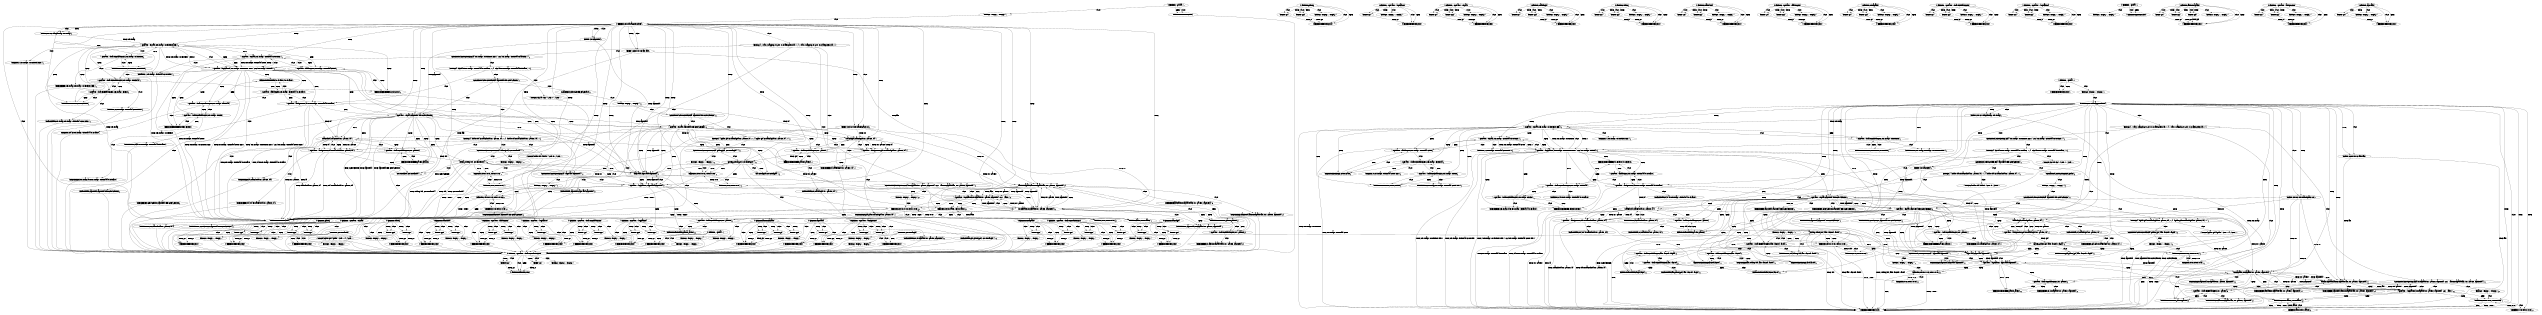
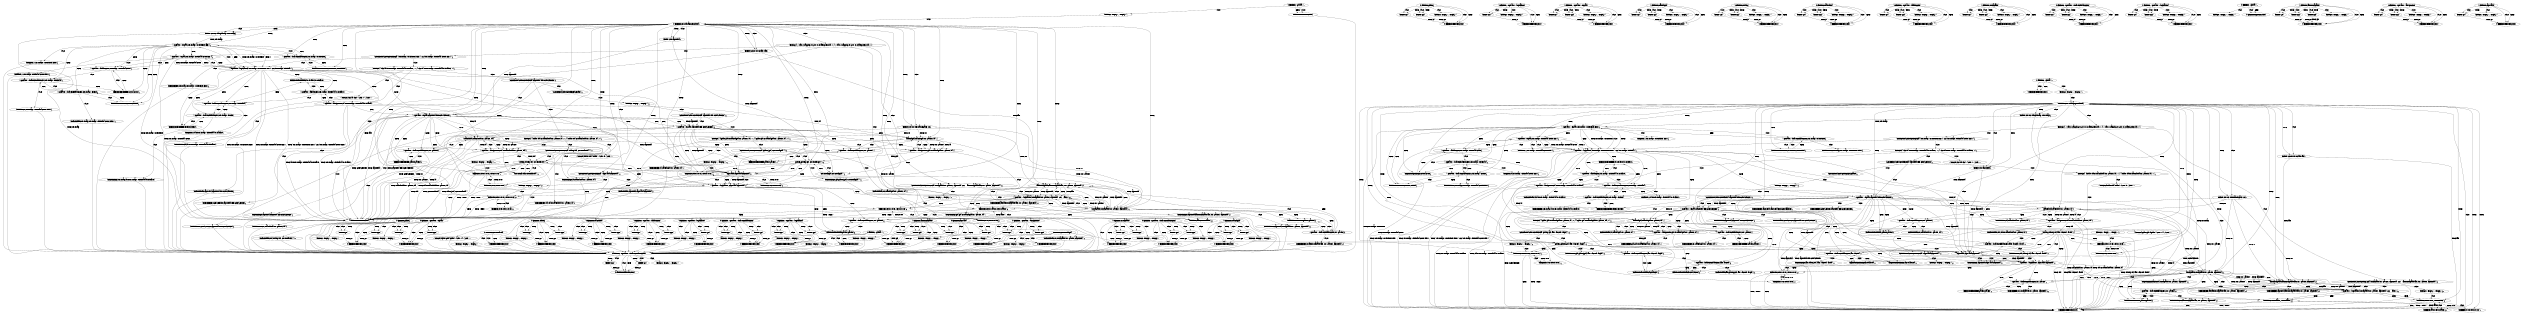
none -> (525, 168)
none -> (278, 238)
